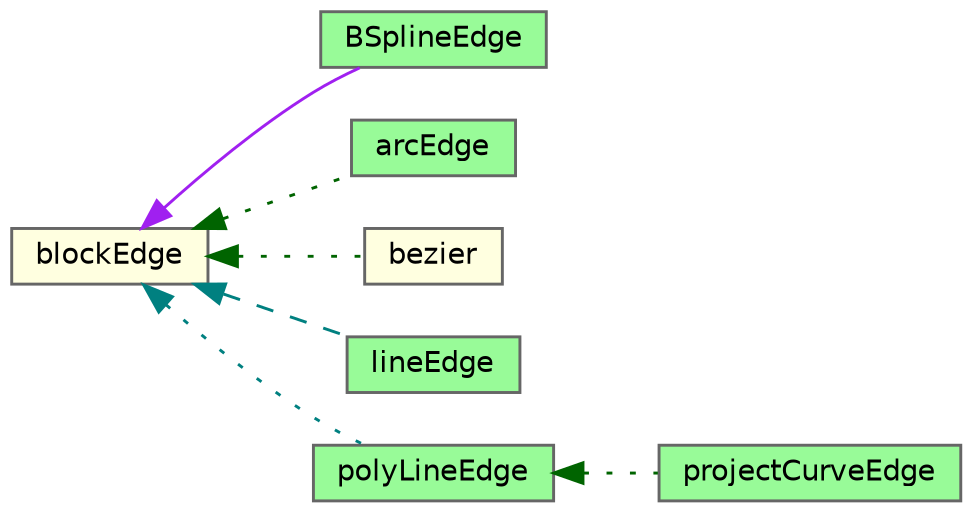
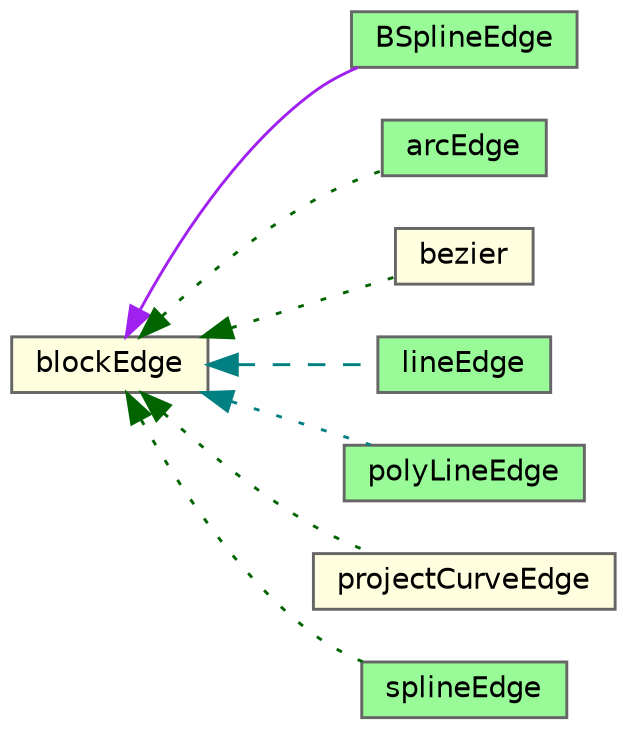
(620, 473) -> (262, 493)
(810, 473) -> (464, 581)
none -> (464, 690)
